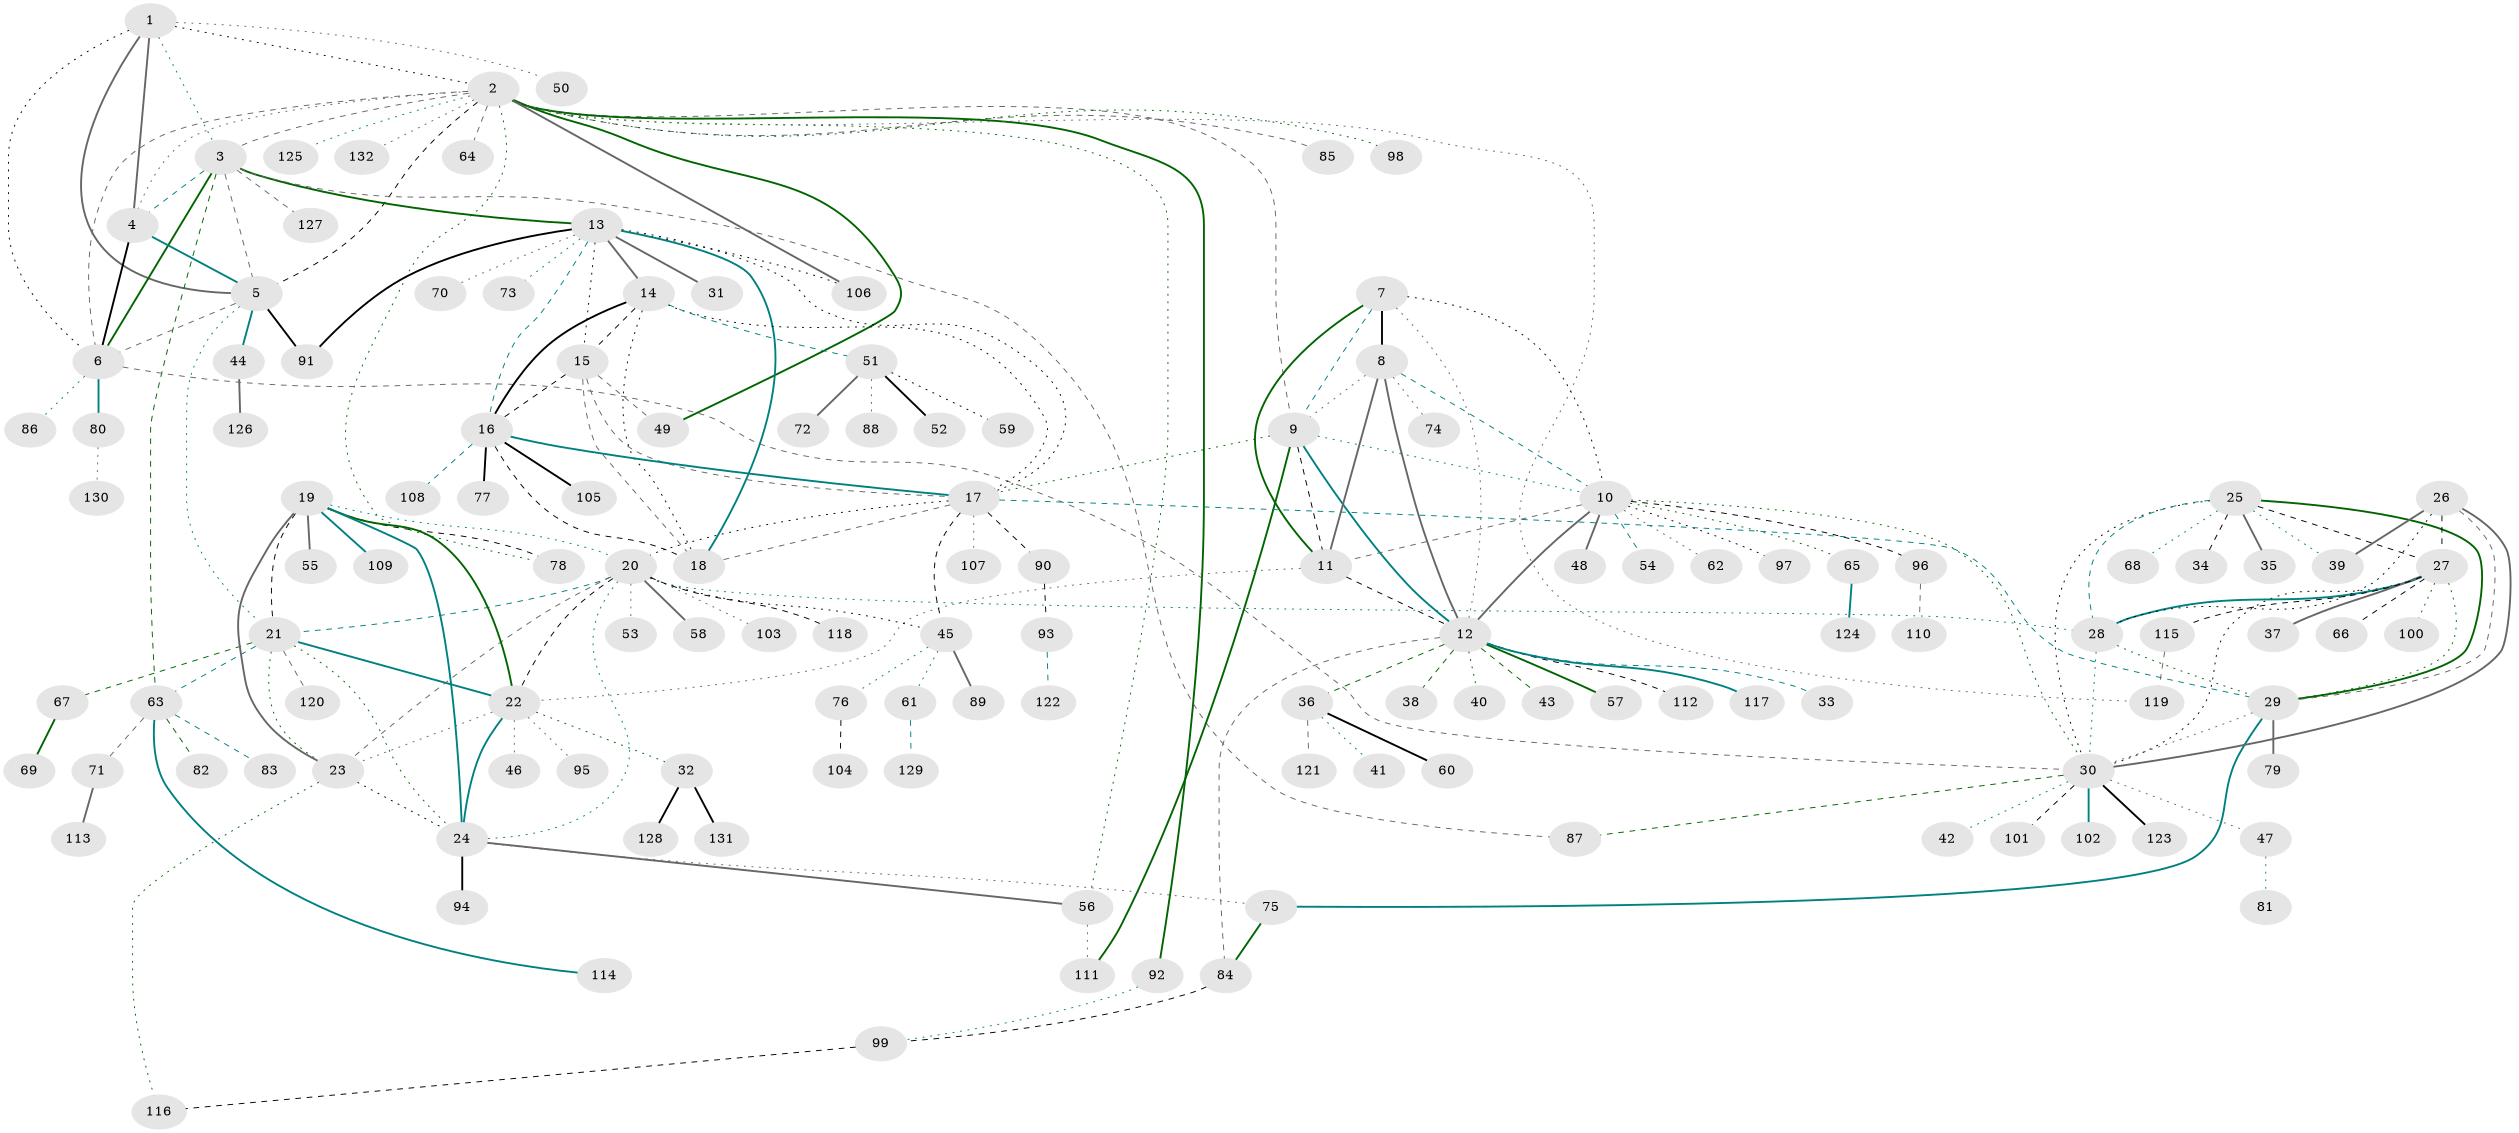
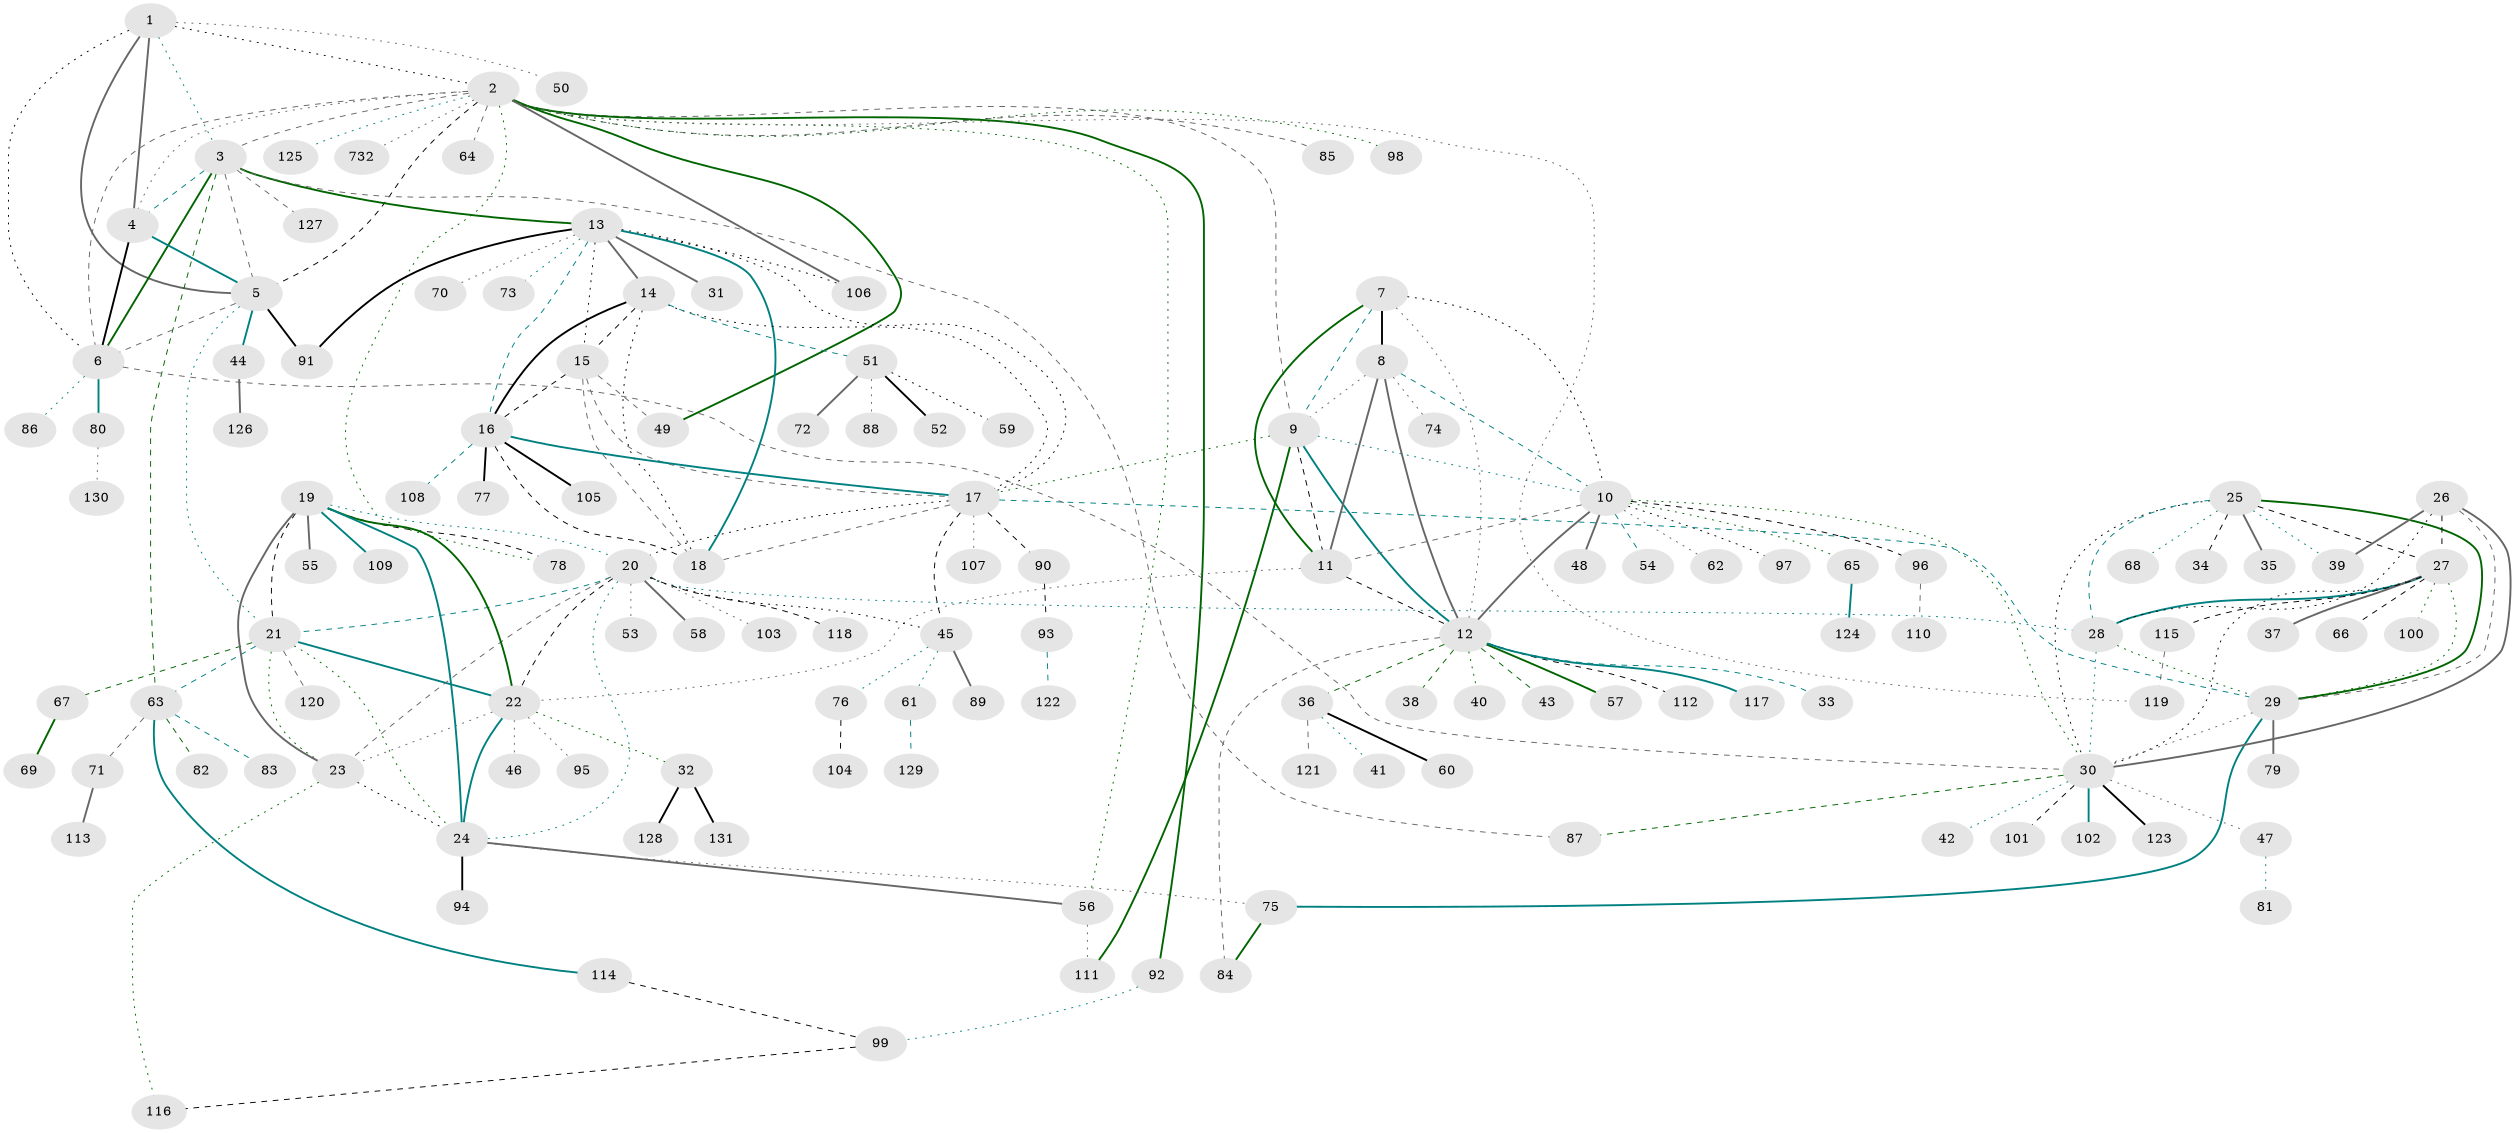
(362, 157) -> (362, 157)
(1058, 1023) -> (743, 1010)
